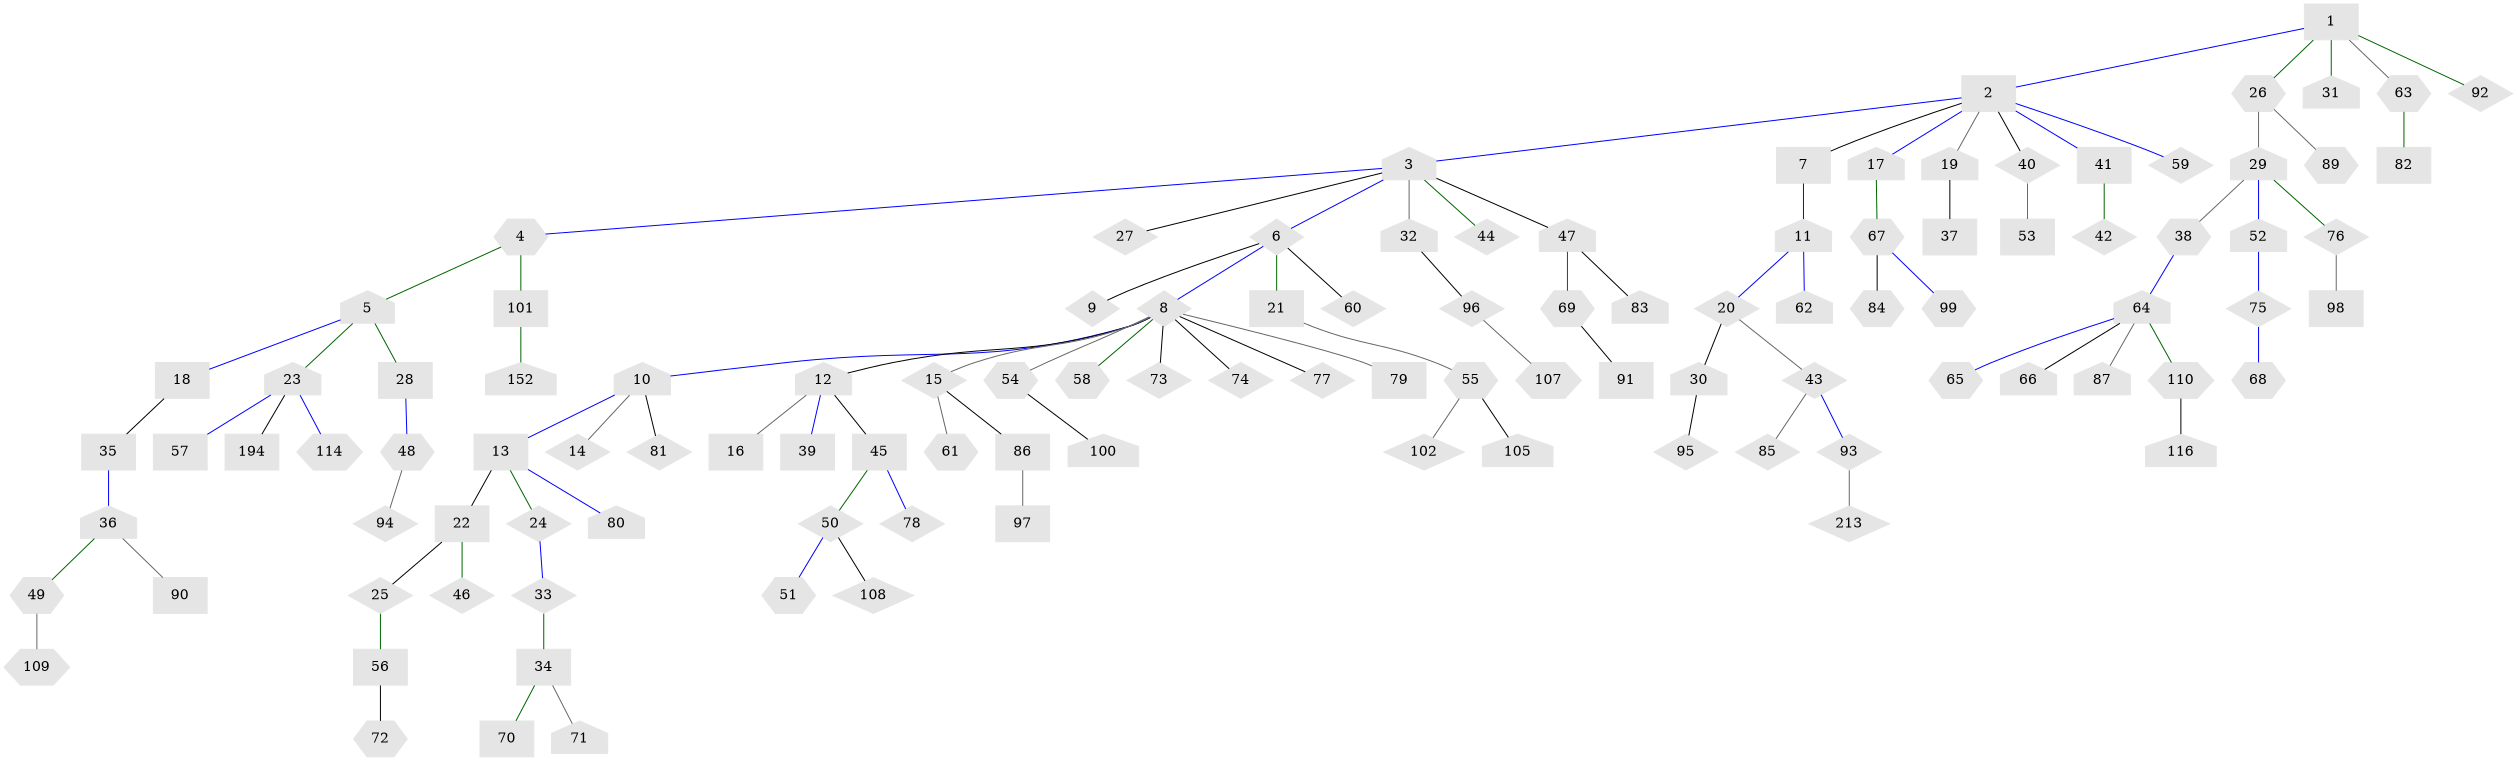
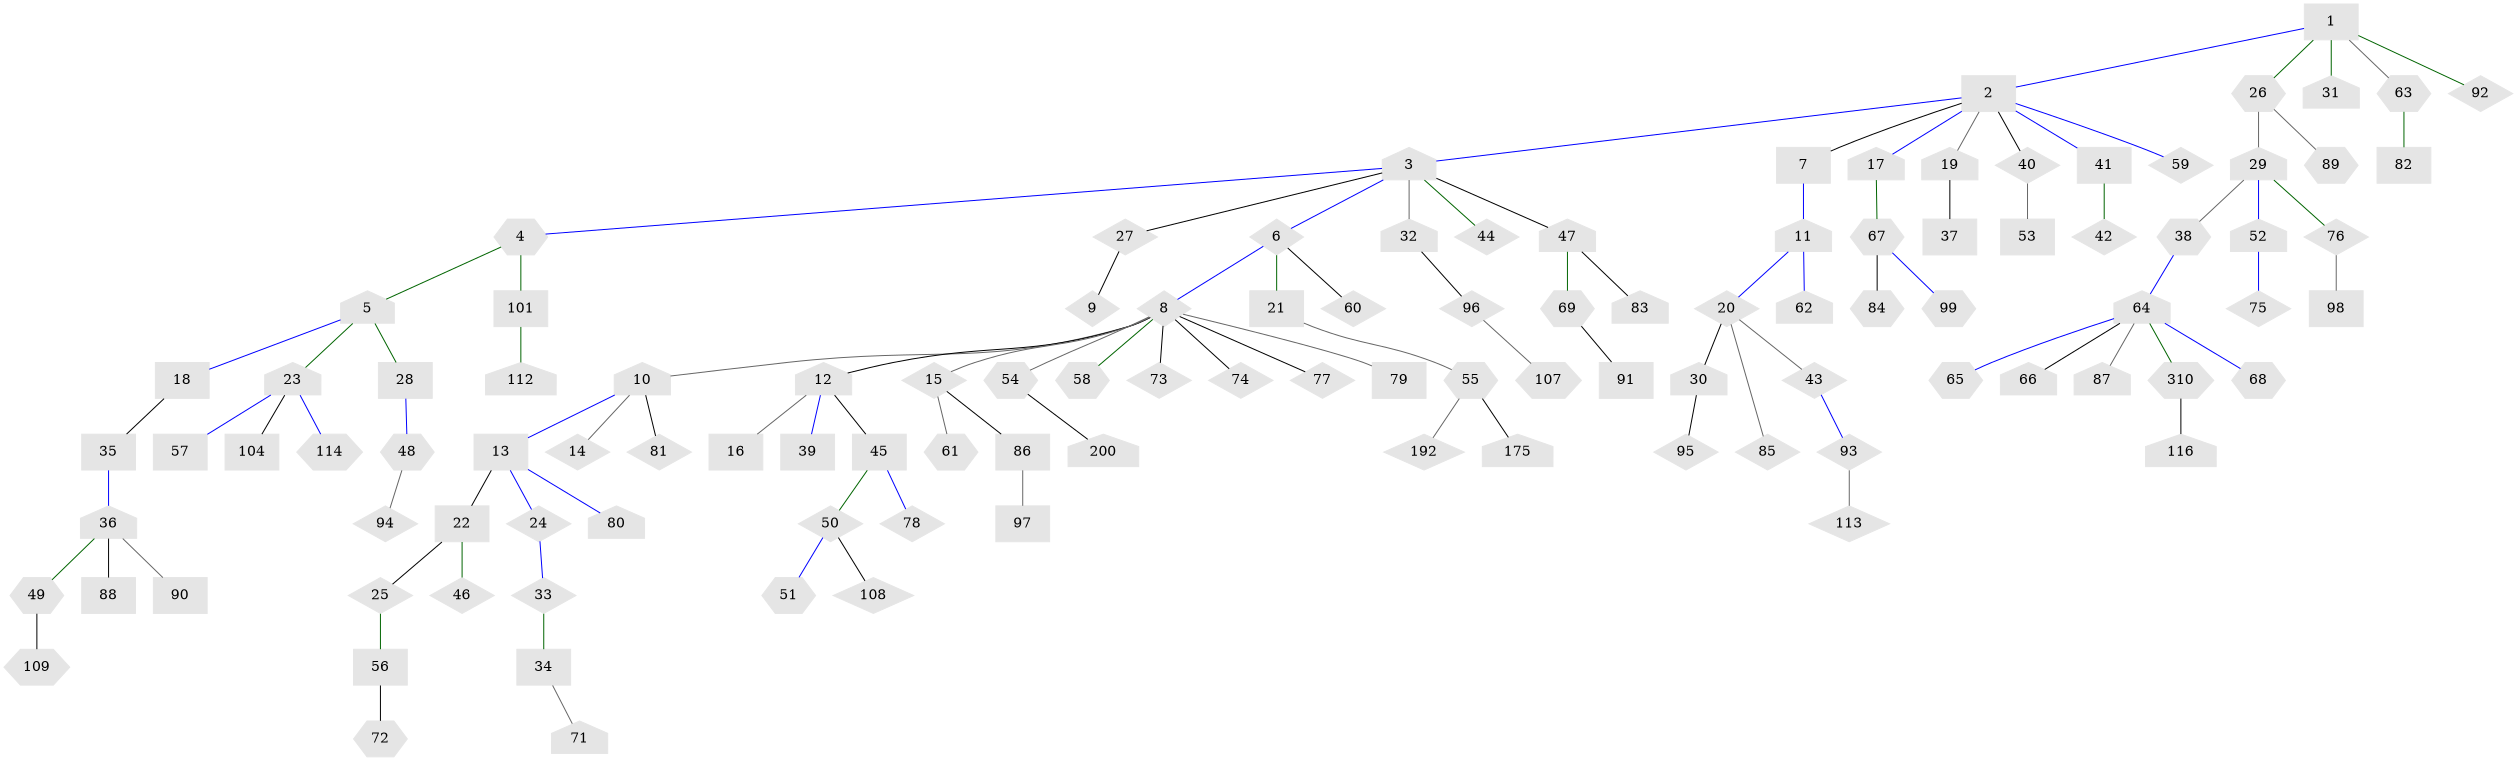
(1182, 270) -> (1109, 273)
(2259, 345) -> (2203, 346)
(900, 355) -> (900, 355)
(521, 380) -> (521, 380)
(2181, 380) -> (2181, 380)
(1791, 416) -> (1747, 380)
(252, 452) -> (252, 452)
(1103, 452) -> (1103, 452)
(1424, 452) -> (1424, 452)
(1518, 452) -> (1518, 452)
(521, 490) -> (521, 490)
(1849, 524) -> (1849, 524)
none -> (109, 596)
(37, 631) -> (37, 631)
(507, 739) -> none
